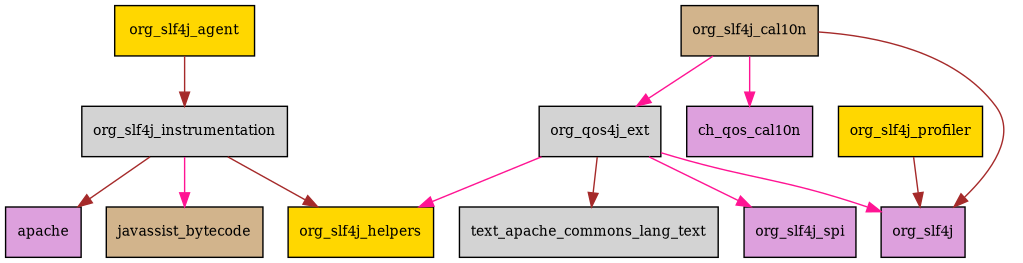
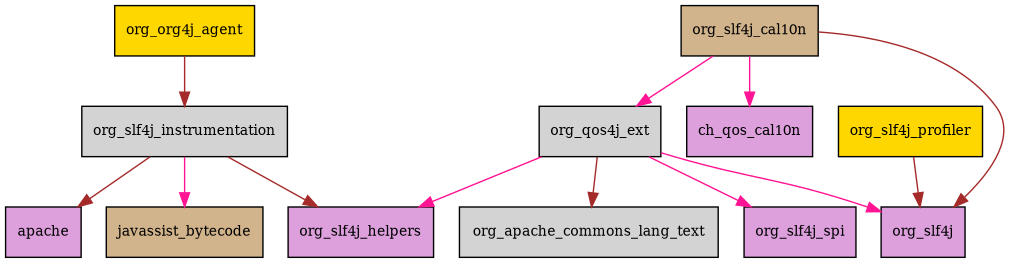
(185, 31) -> (185, 31)
(361, 232) -> (361, 232)
(589, 232) -> (589, 232)
